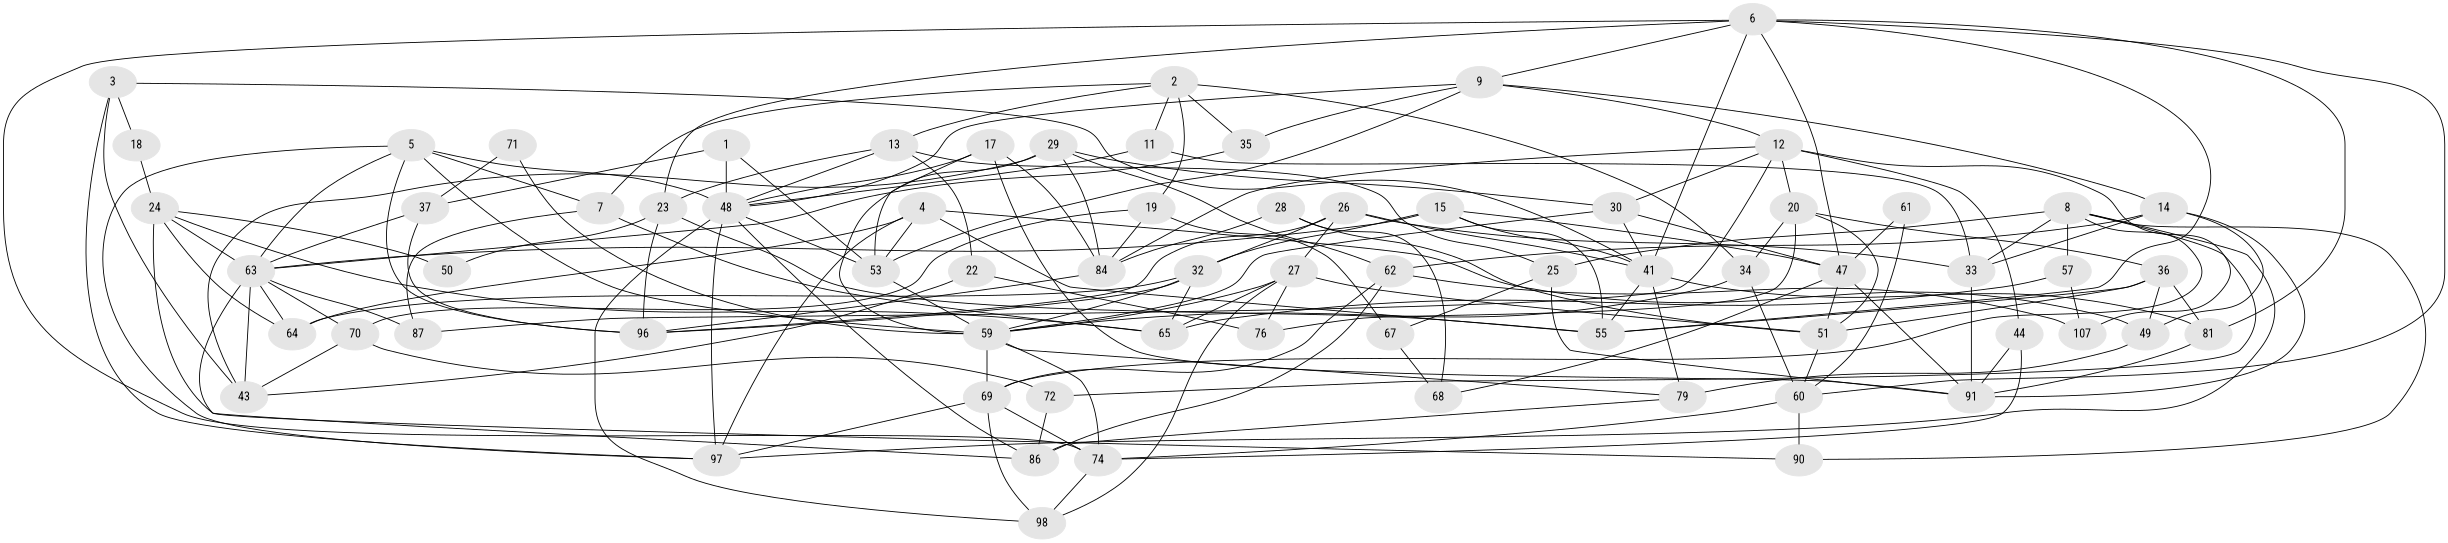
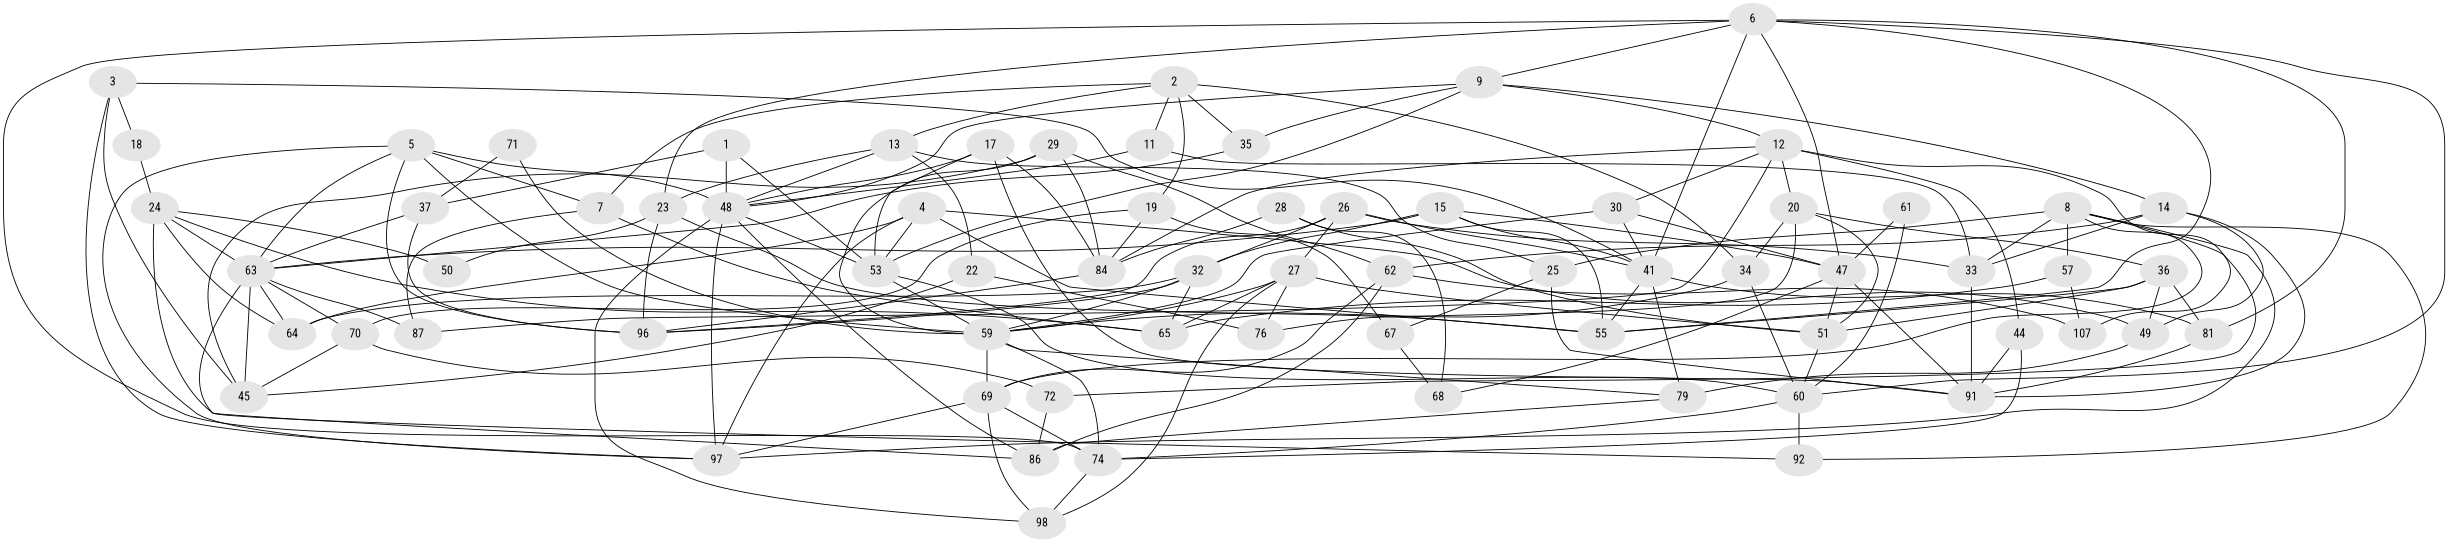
(1281, 179) -> none
none -> (1327, 379)
(244, 397) -> (244, 397)
(1799, 460) -> (1799, 460)
